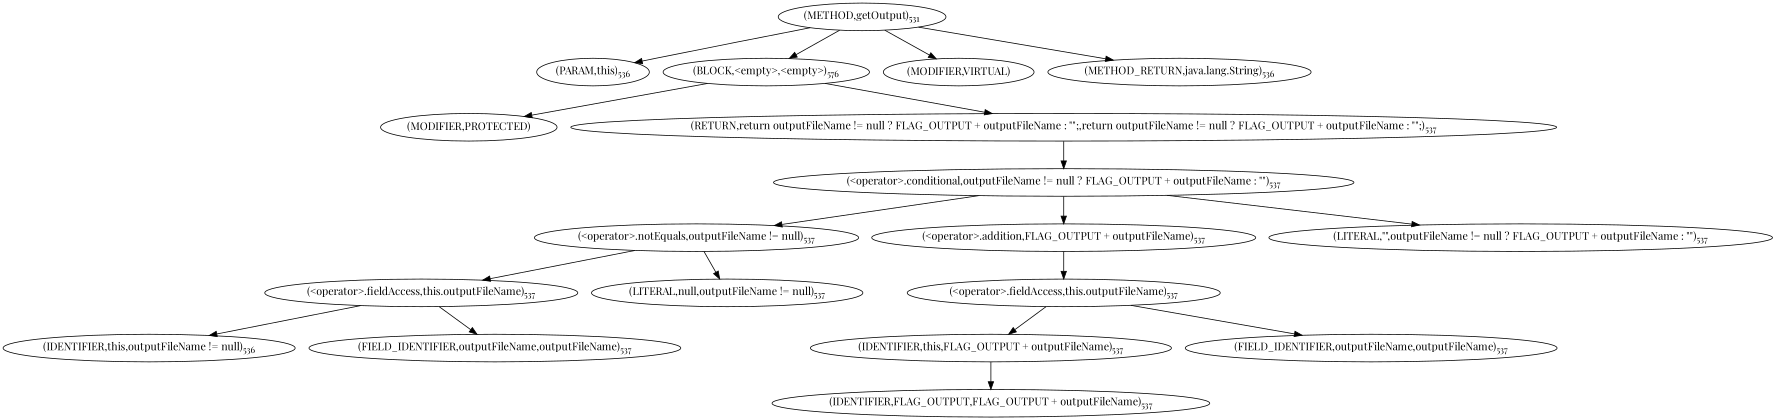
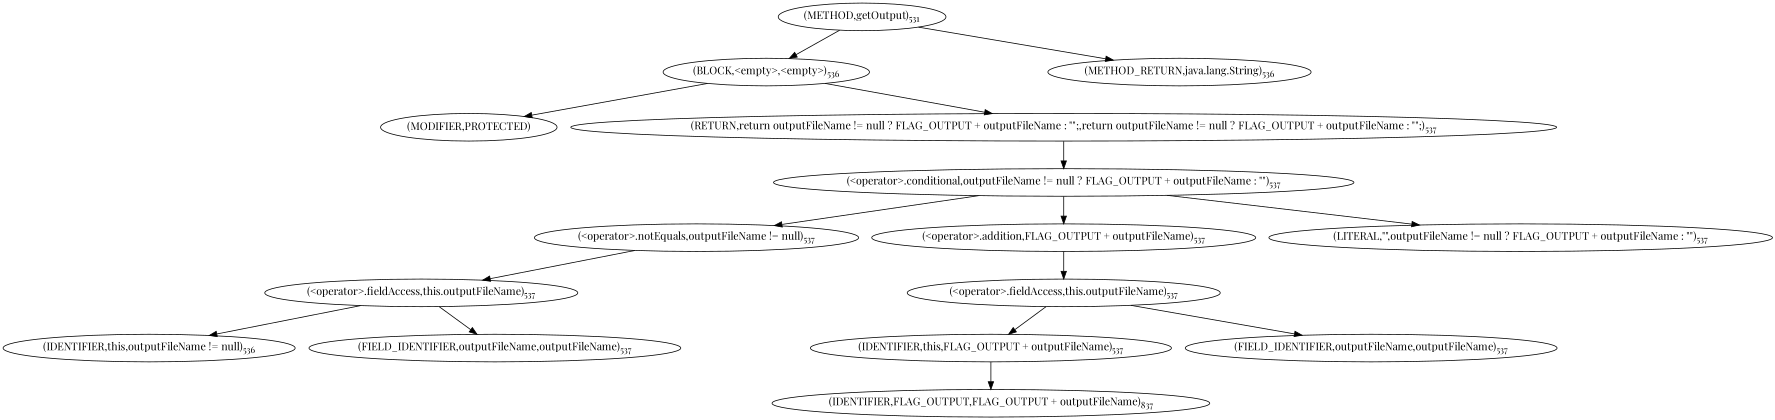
(833, 71) -> (833, 71)
(593, 72) -> none
(959, 72) -> none
(727, 293) -> none
(1147, 402) -> (1147, 402)
